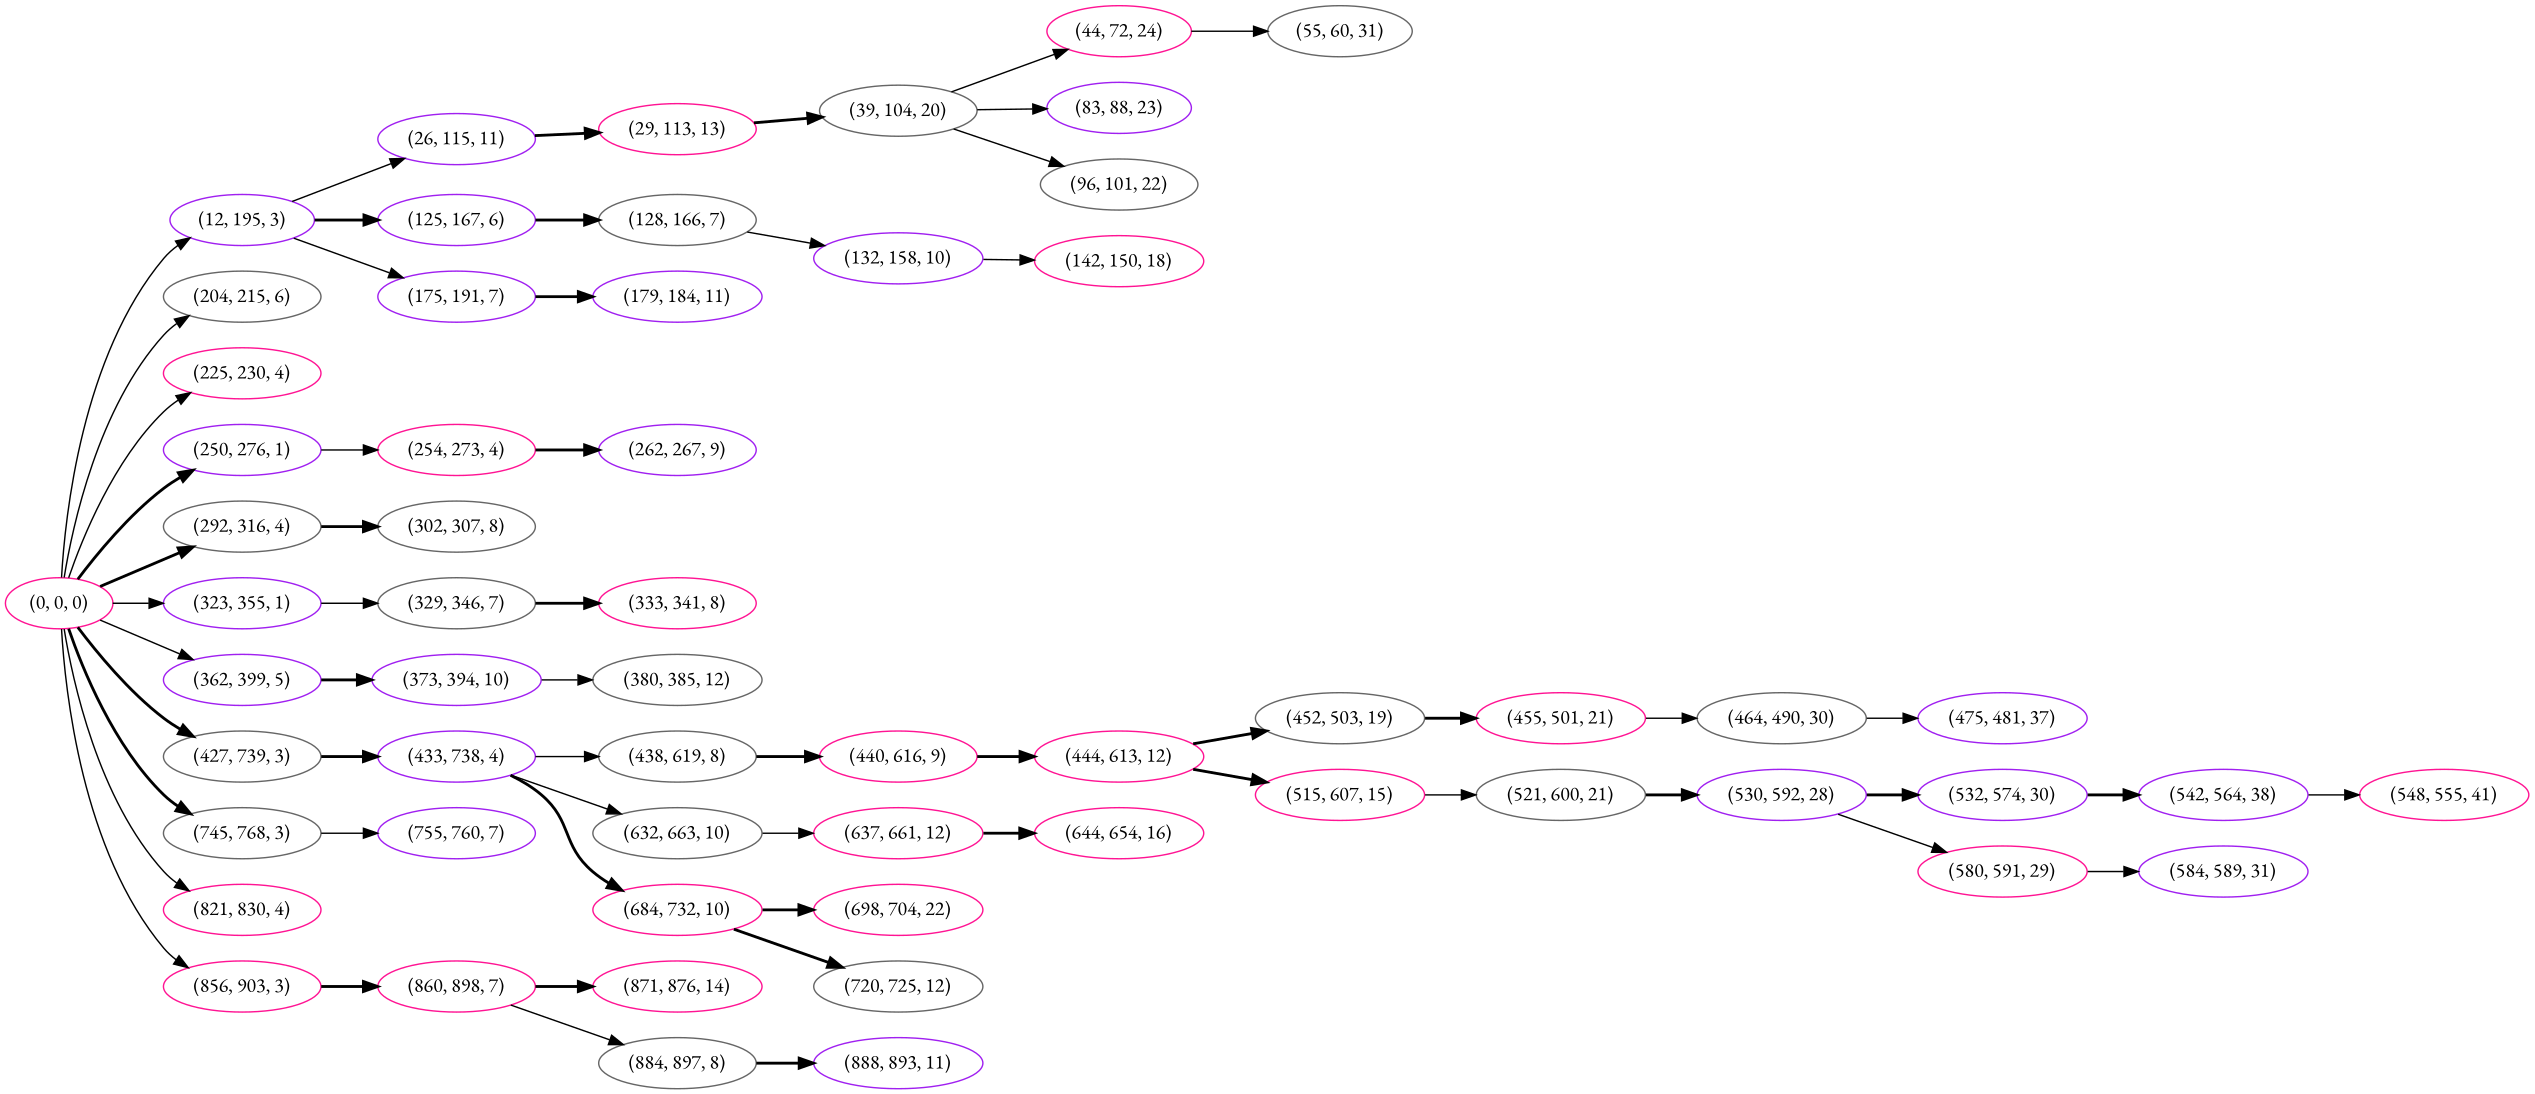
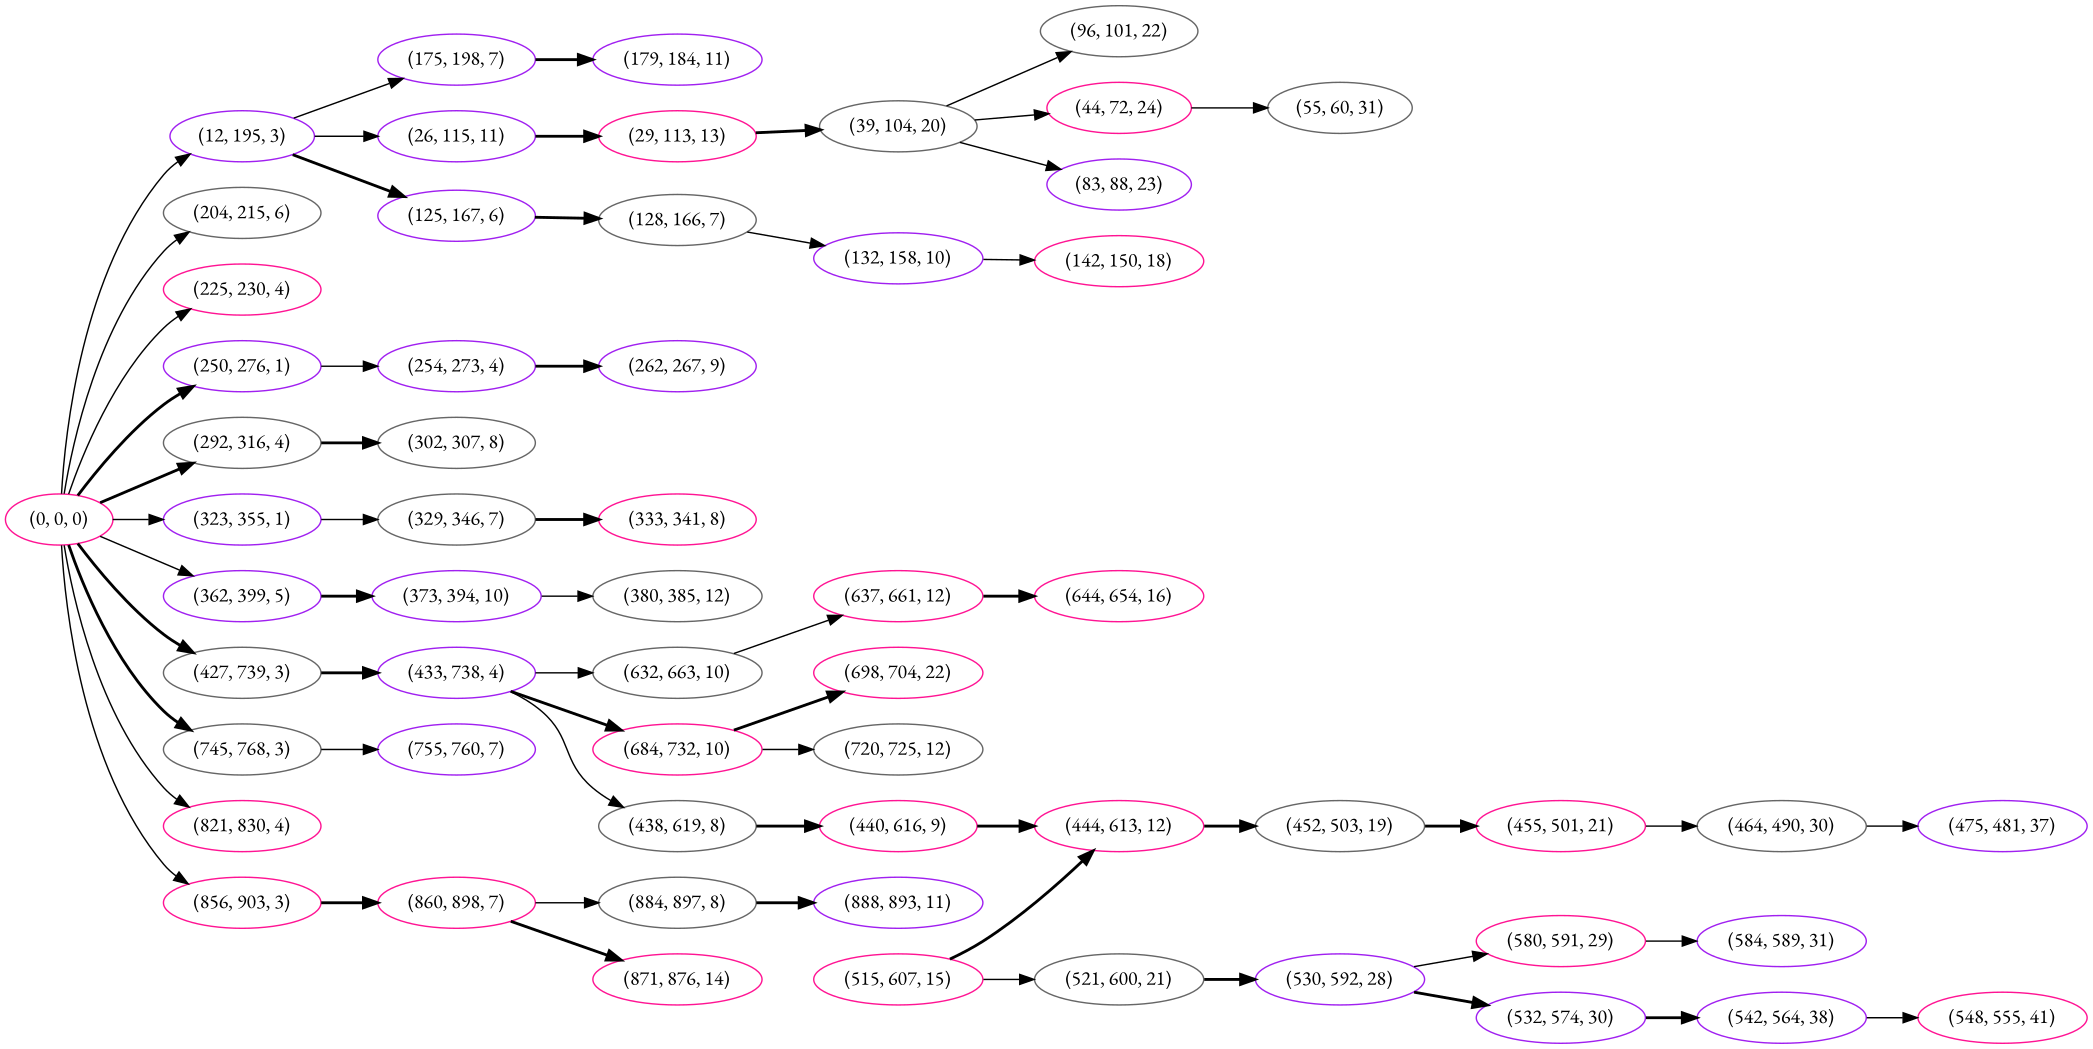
(457, 297) -> (457, 60)
(457, 450) -> (457, 366)
(1223, 775) -> (1020, 915)
(781, 946) -> (781, 749)
